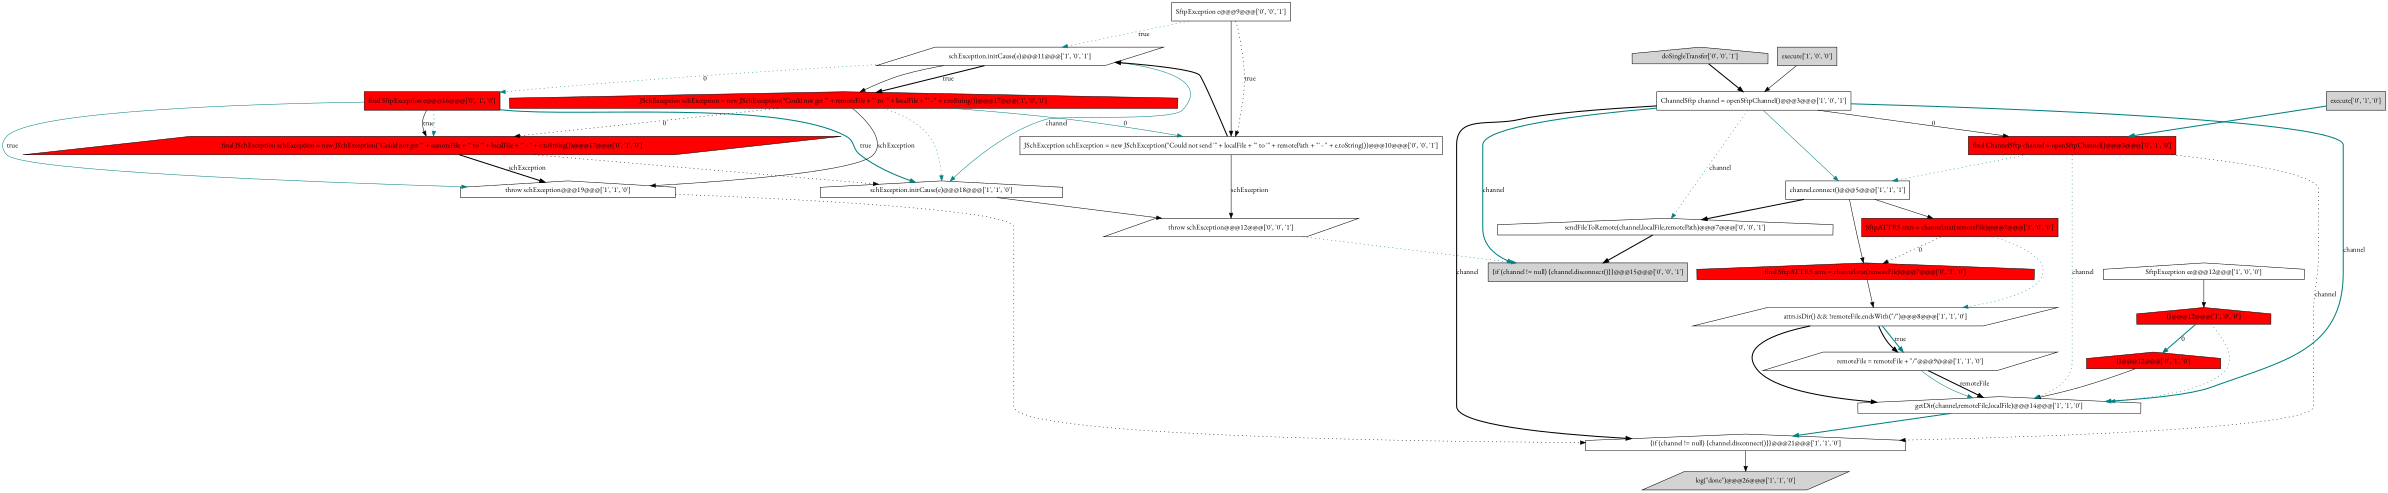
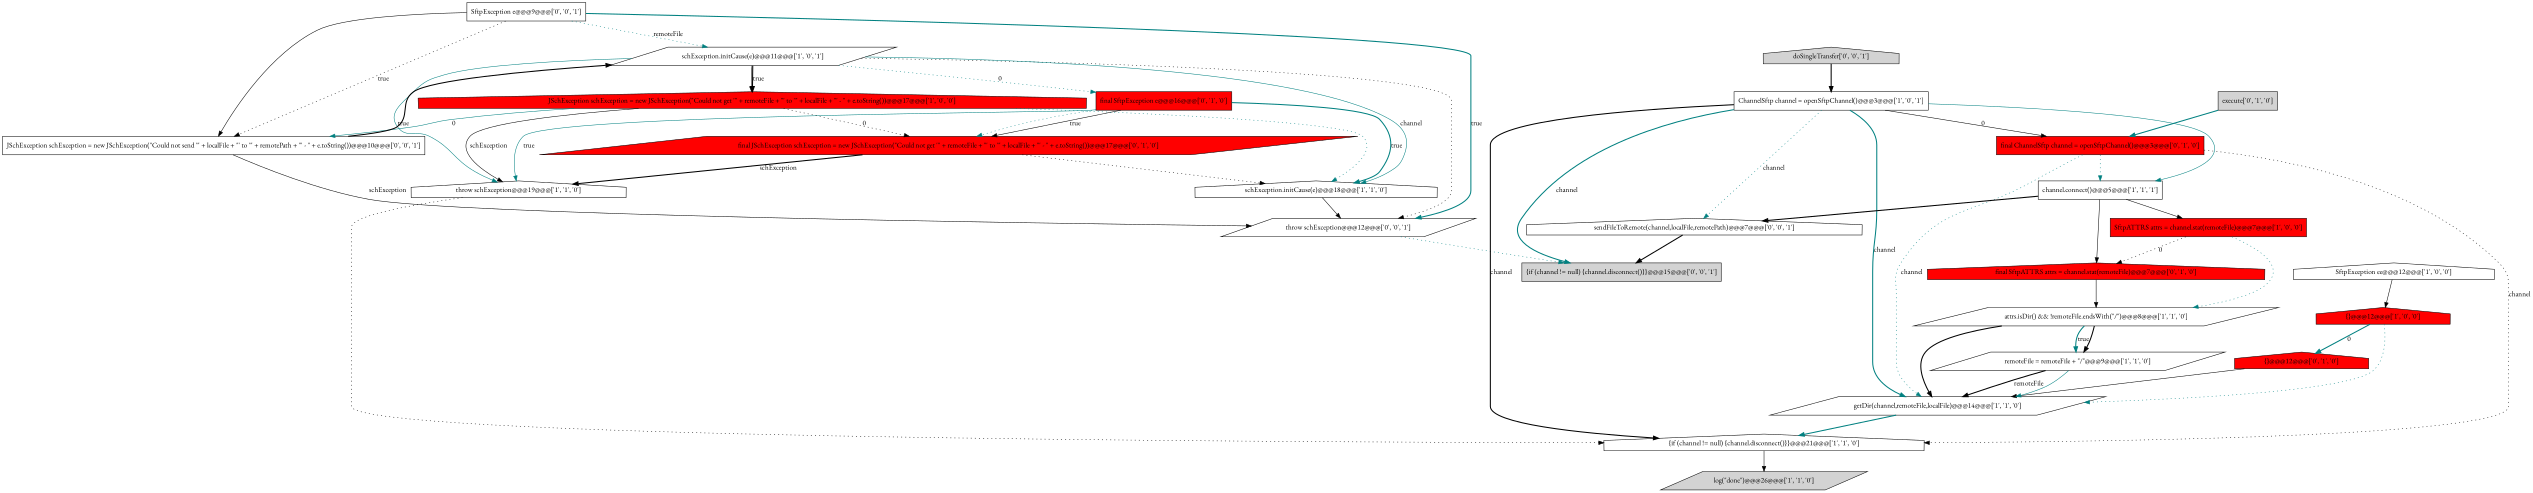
none -> (1126, 29)
(1144, 34) -> (668, 34)
(1807, 56) -> none
none -> (1232, 70)
none -> (443, 75)
(1999, 406) -> (1938, 406)
